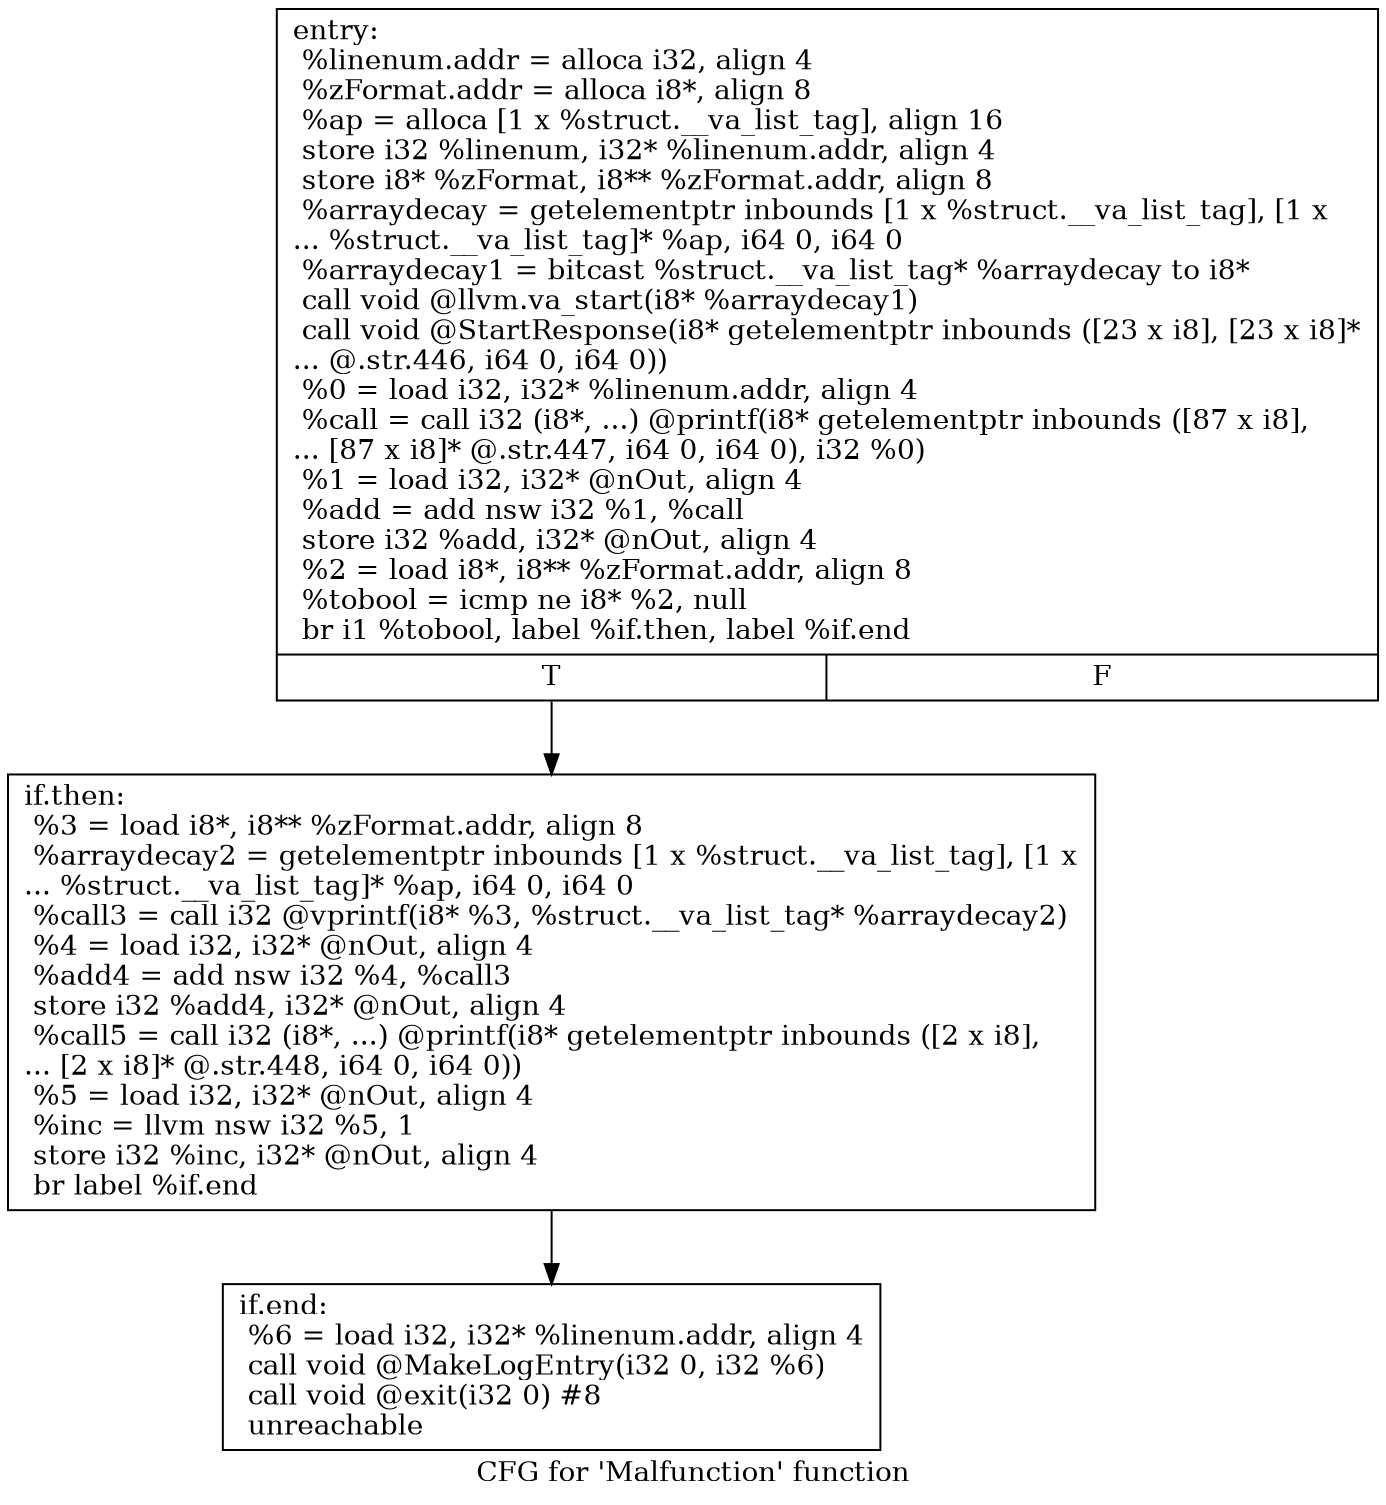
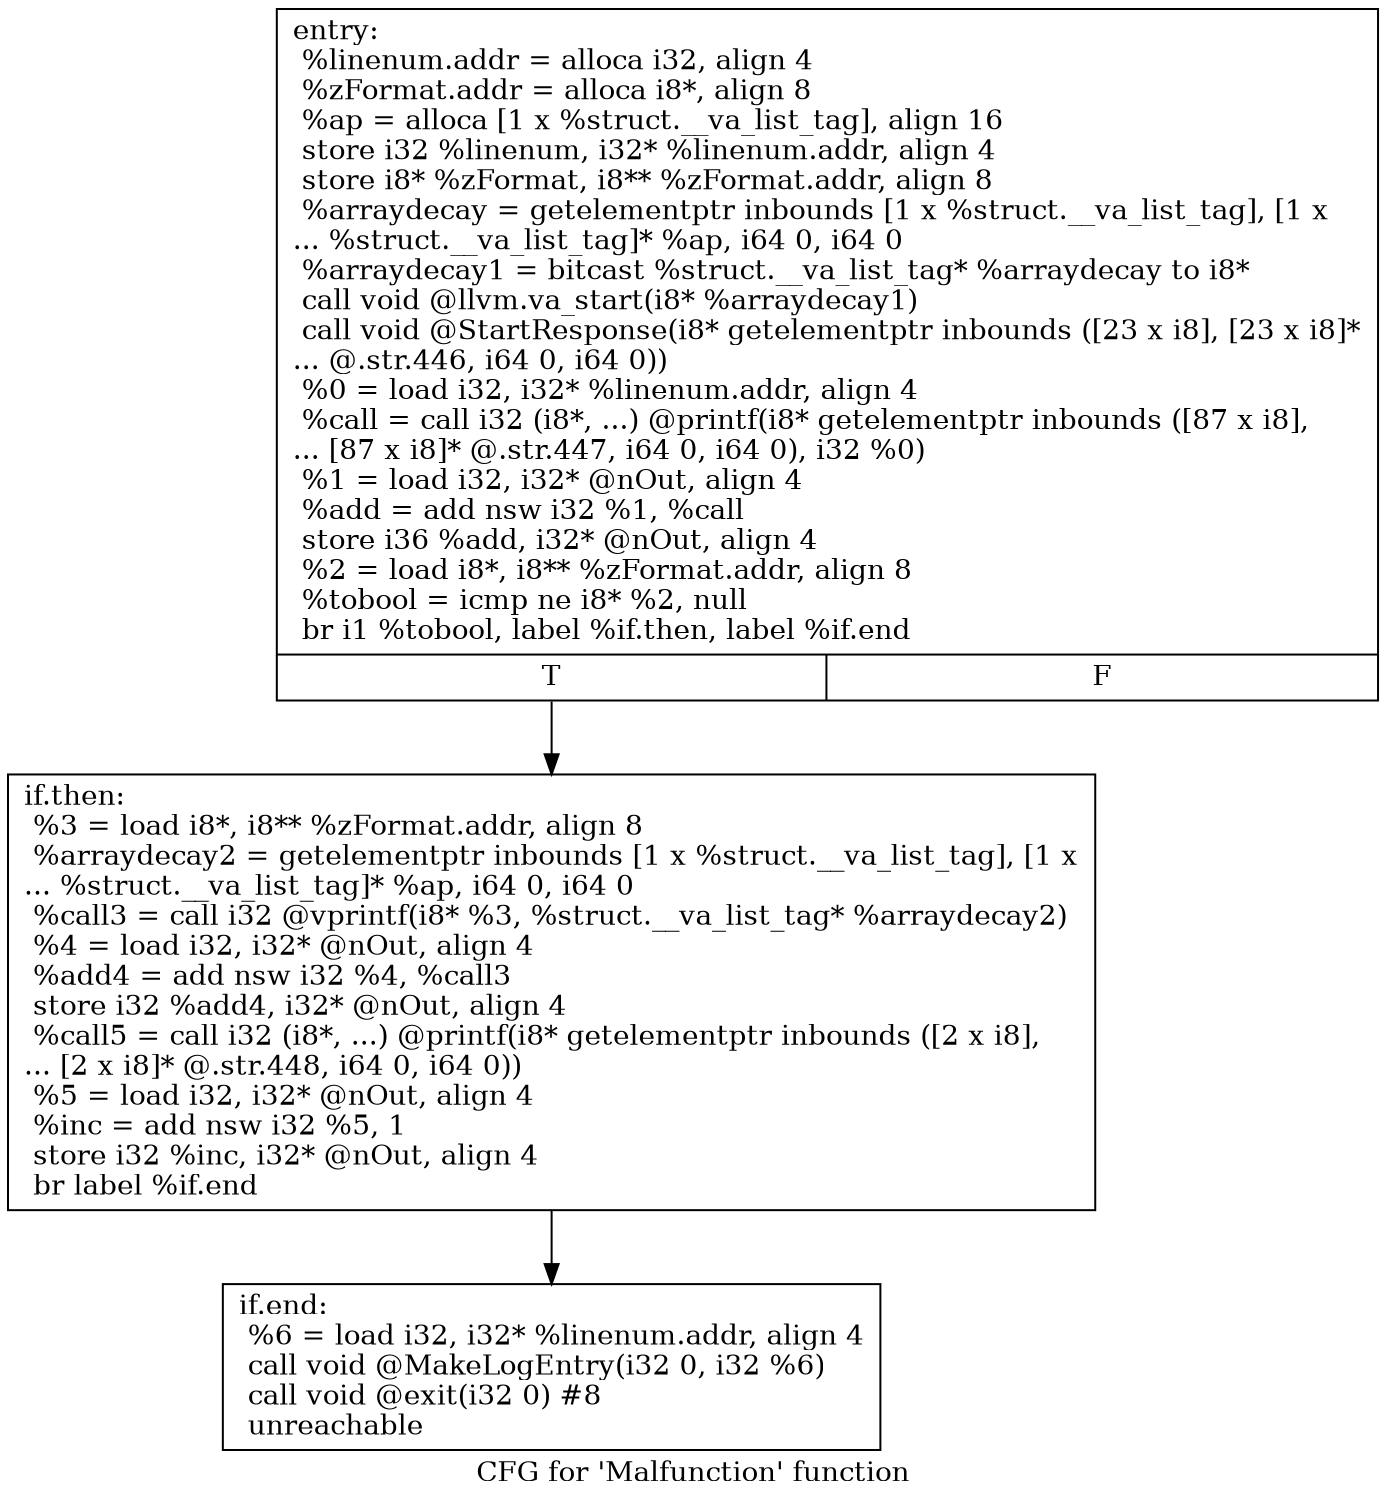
(556, 541) -> (556, 541)
(220, 1126) -> (216, 1126)
